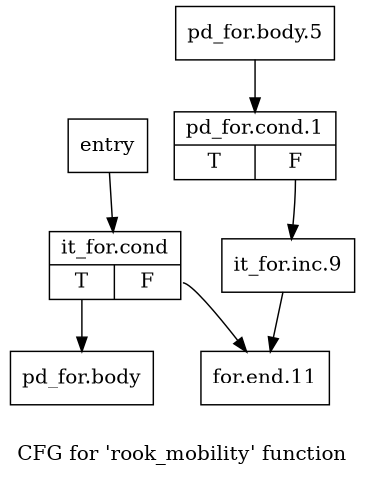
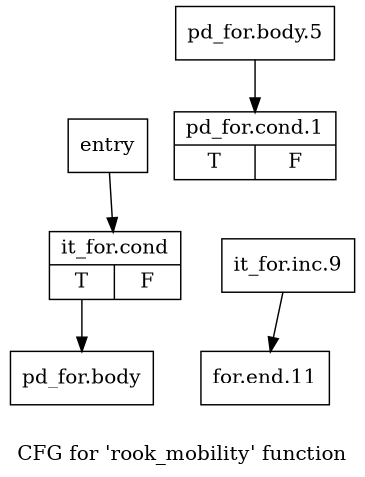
(295, 202) -> none
(212, 309) -> none
